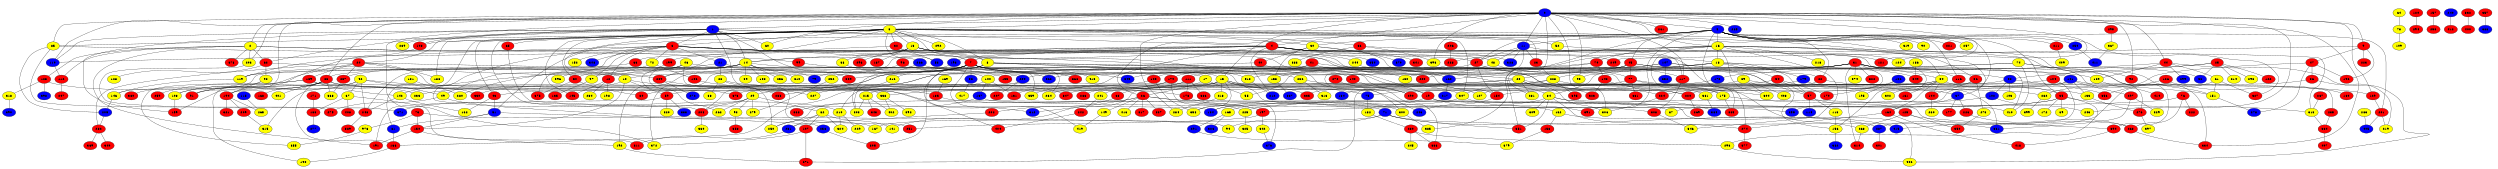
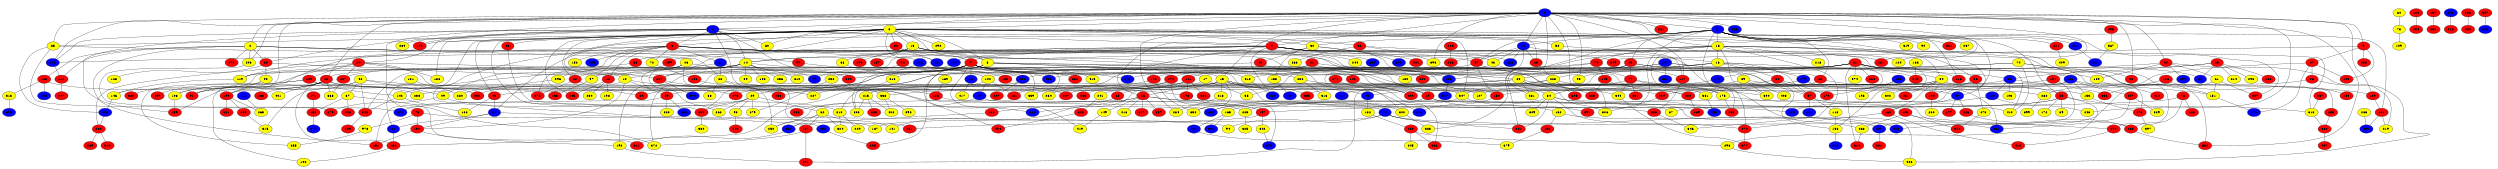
none -> (583, 55)
(519, 79) -> (530, 83)
none -> (1618, 96)
